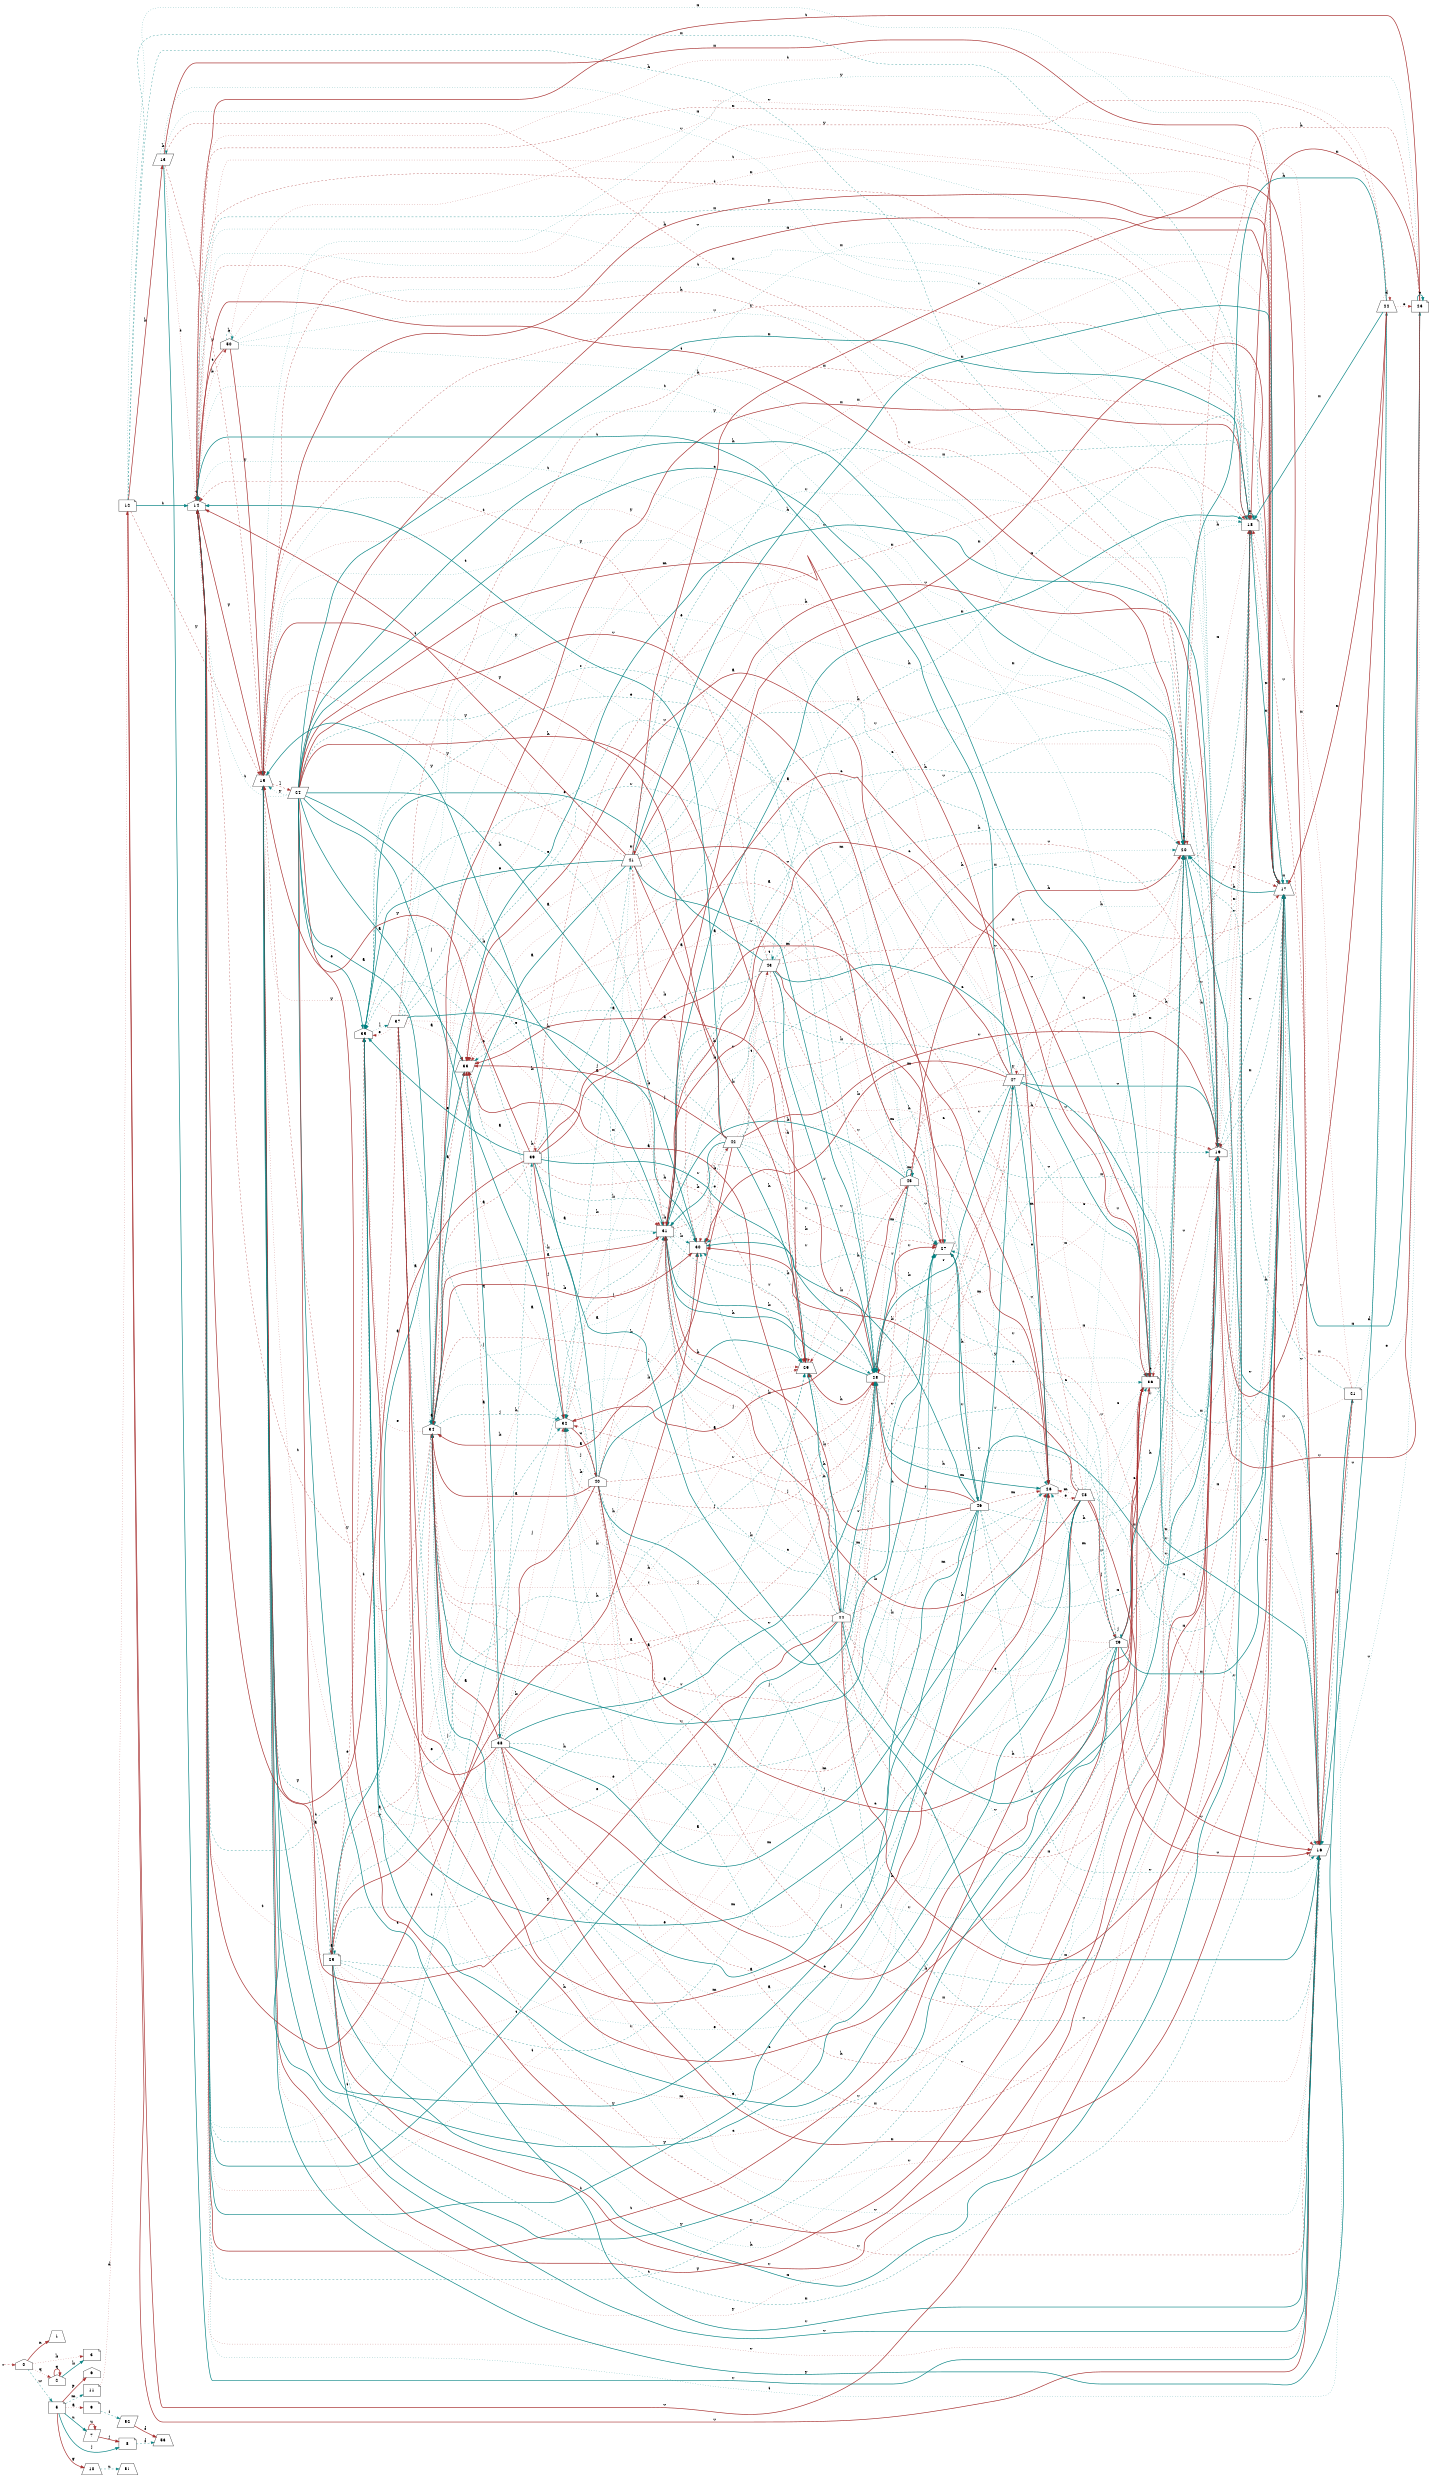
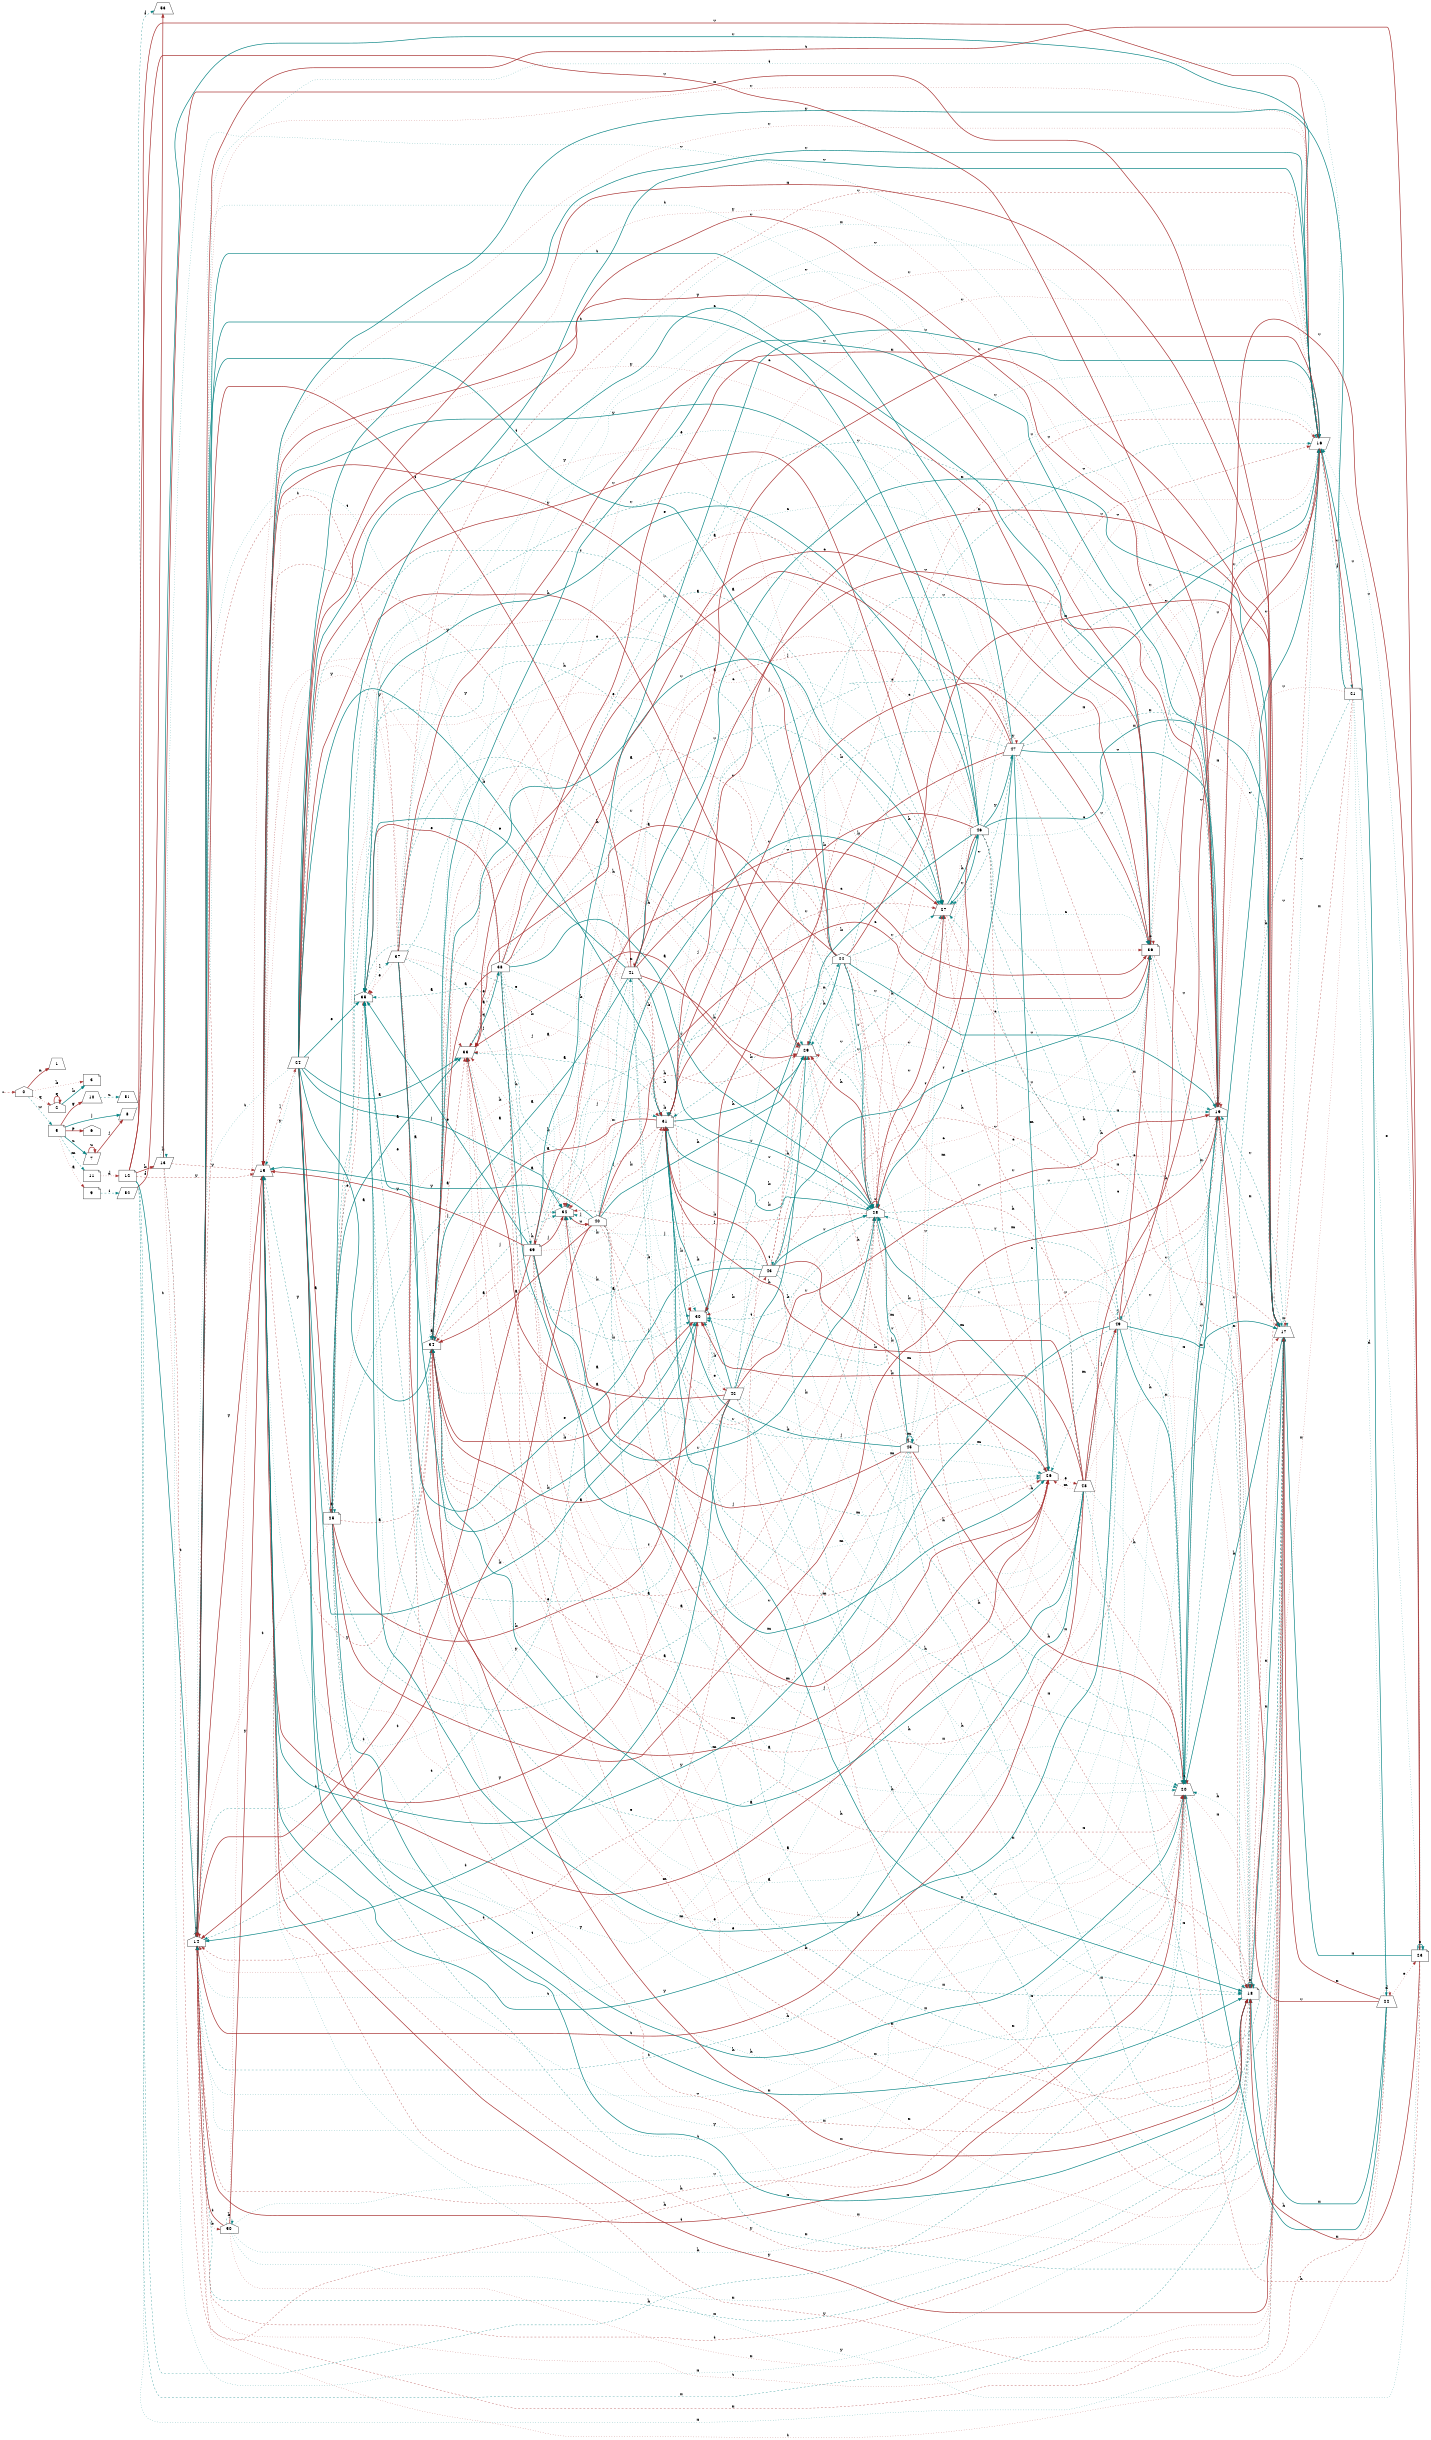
(1232, 869) -> (1083, 1152)
(926, 1968) -> (926, 2008)
(565, 1987) -> (565, 460)
(128, 2444) -> (128, 1114)
